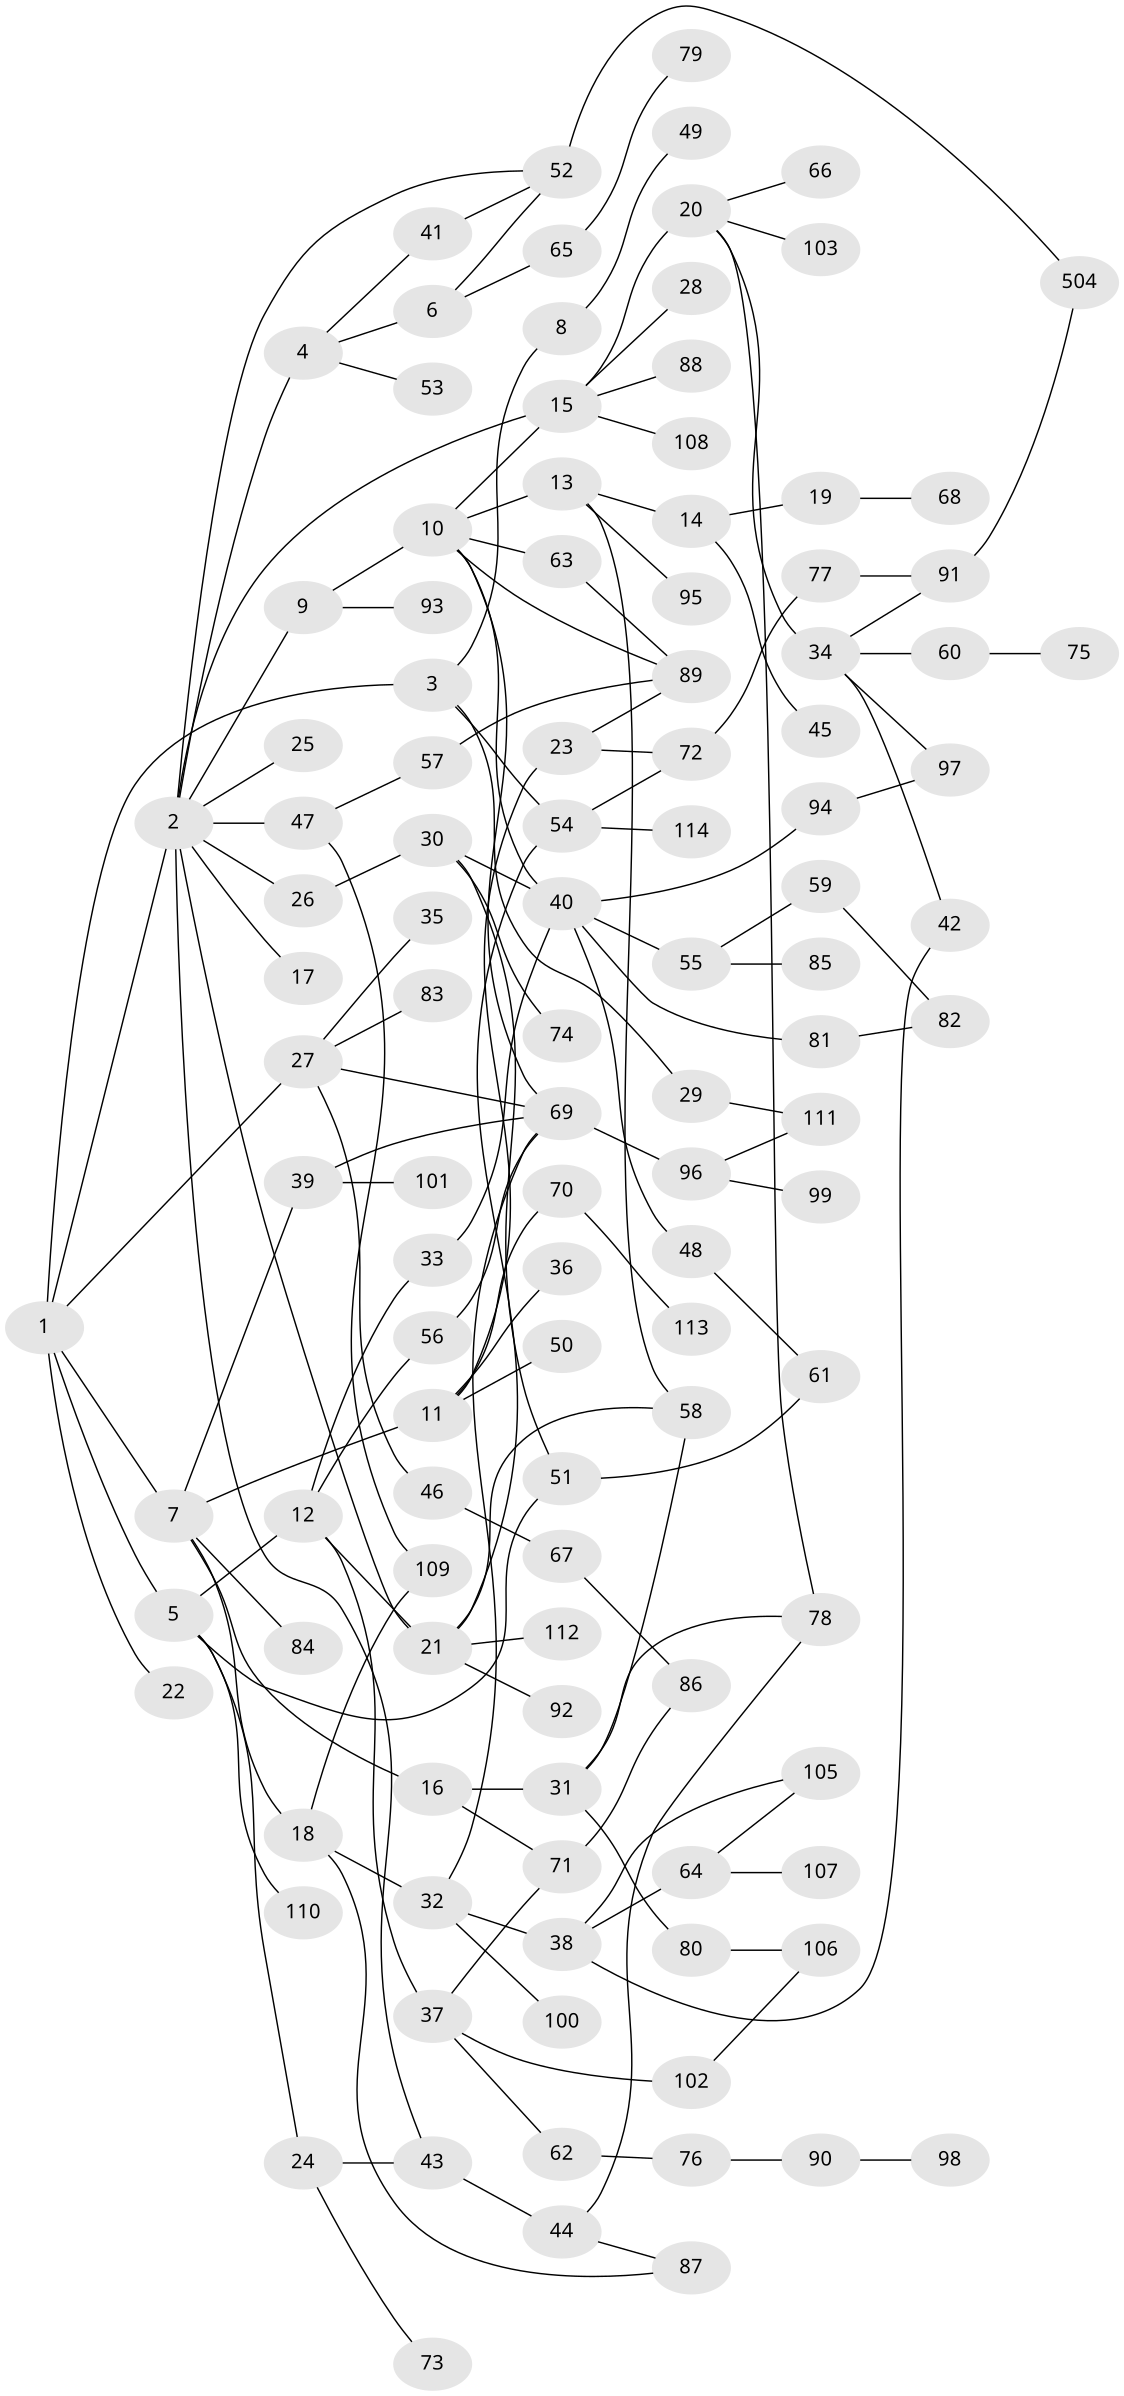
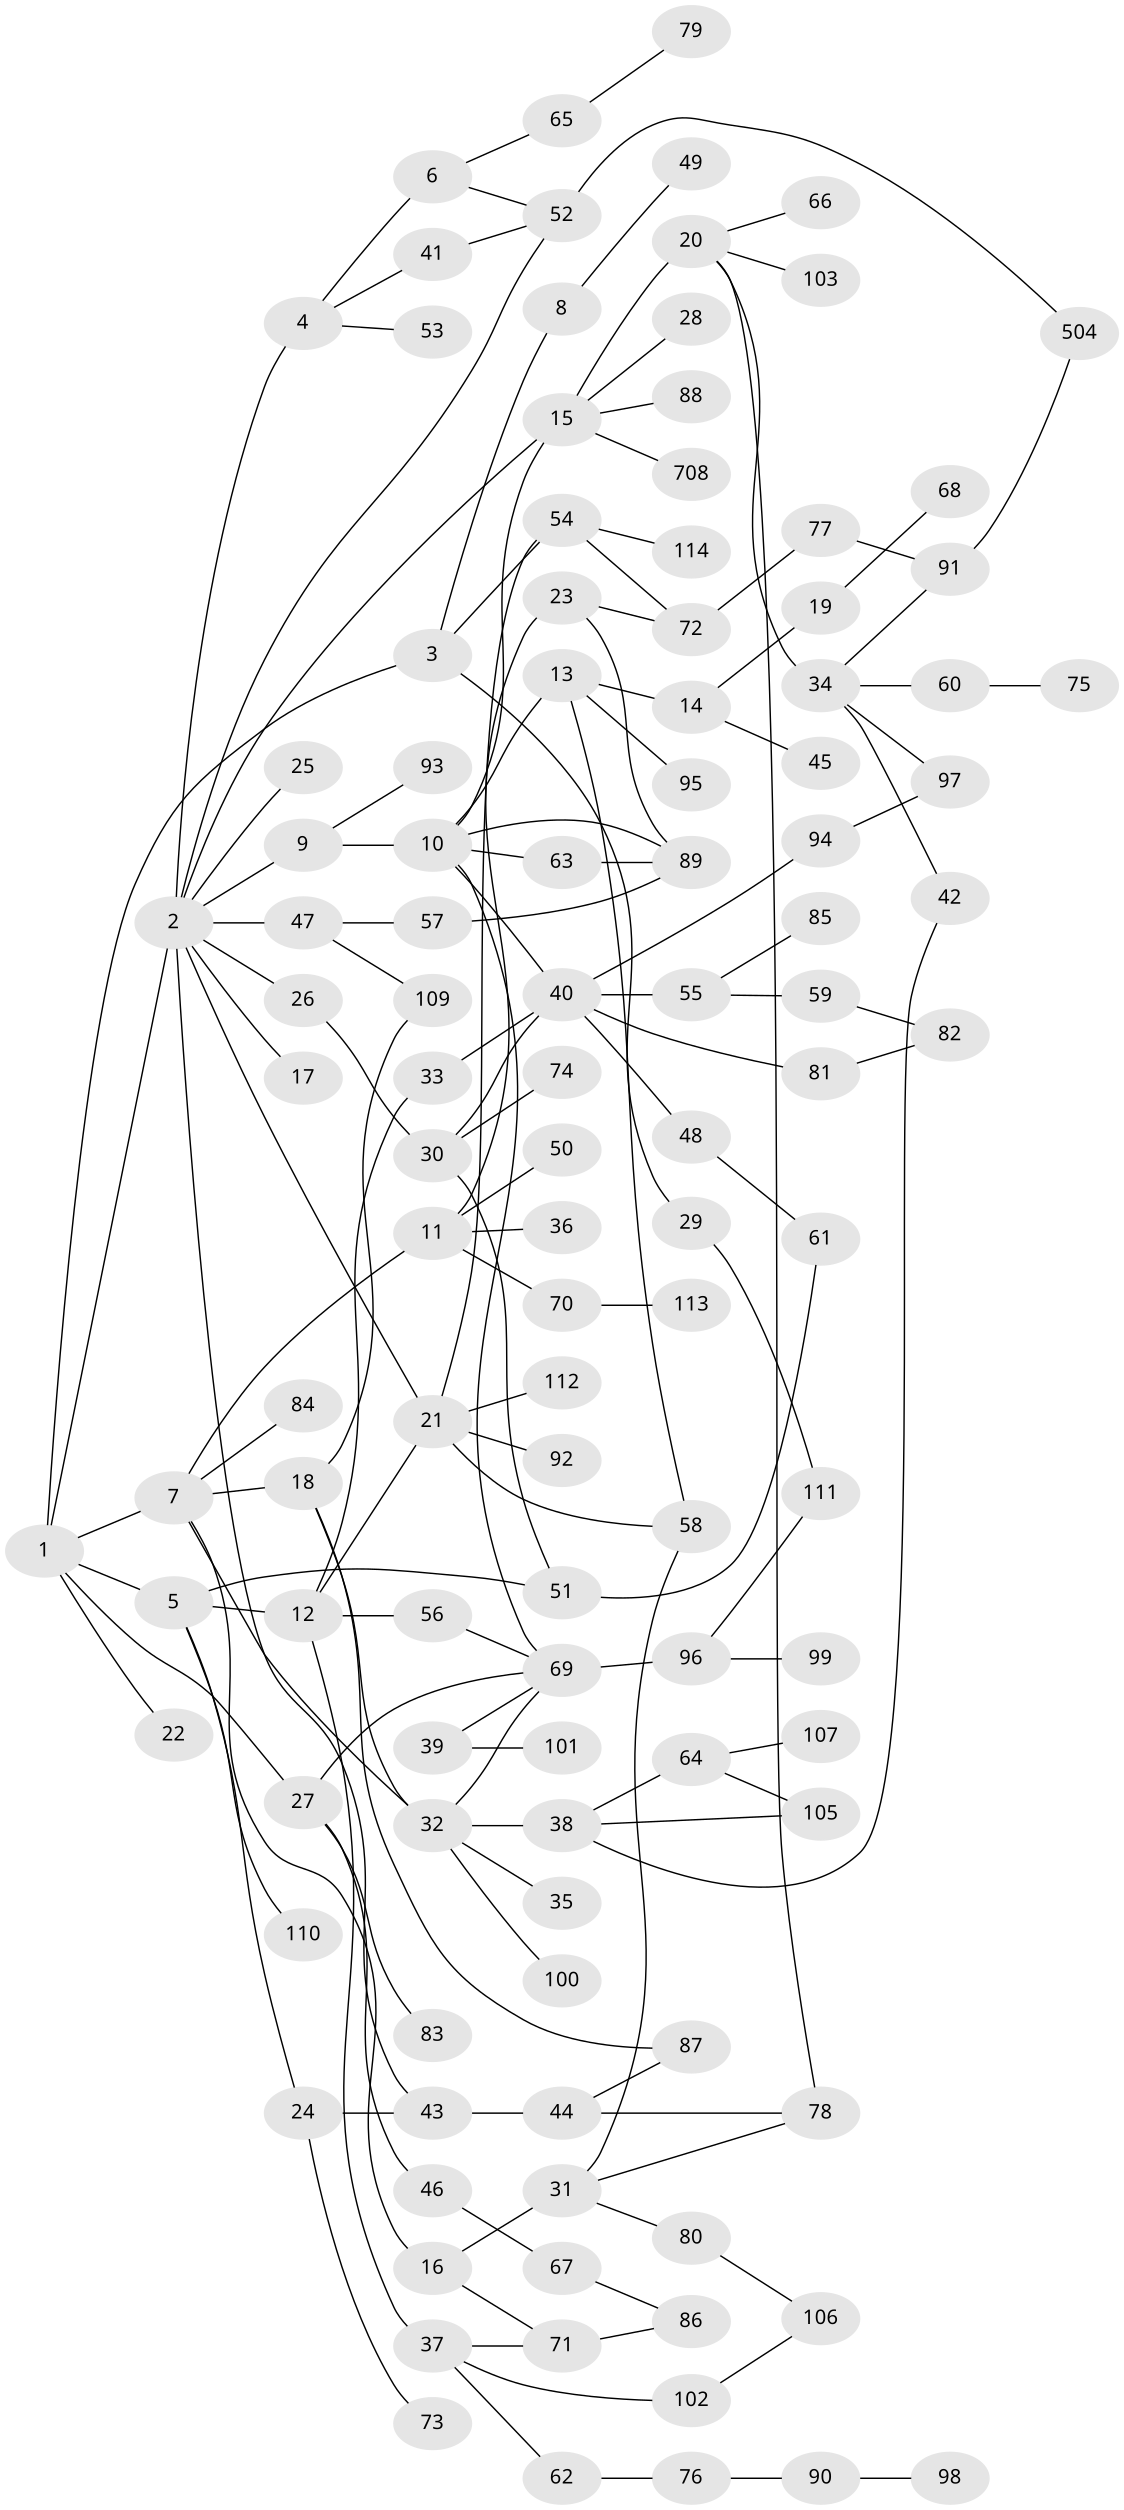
(691, 444) -> (691, 474)
(366, 989) -> (497, 1864)
(239, 1349) -> (247, 1624)
